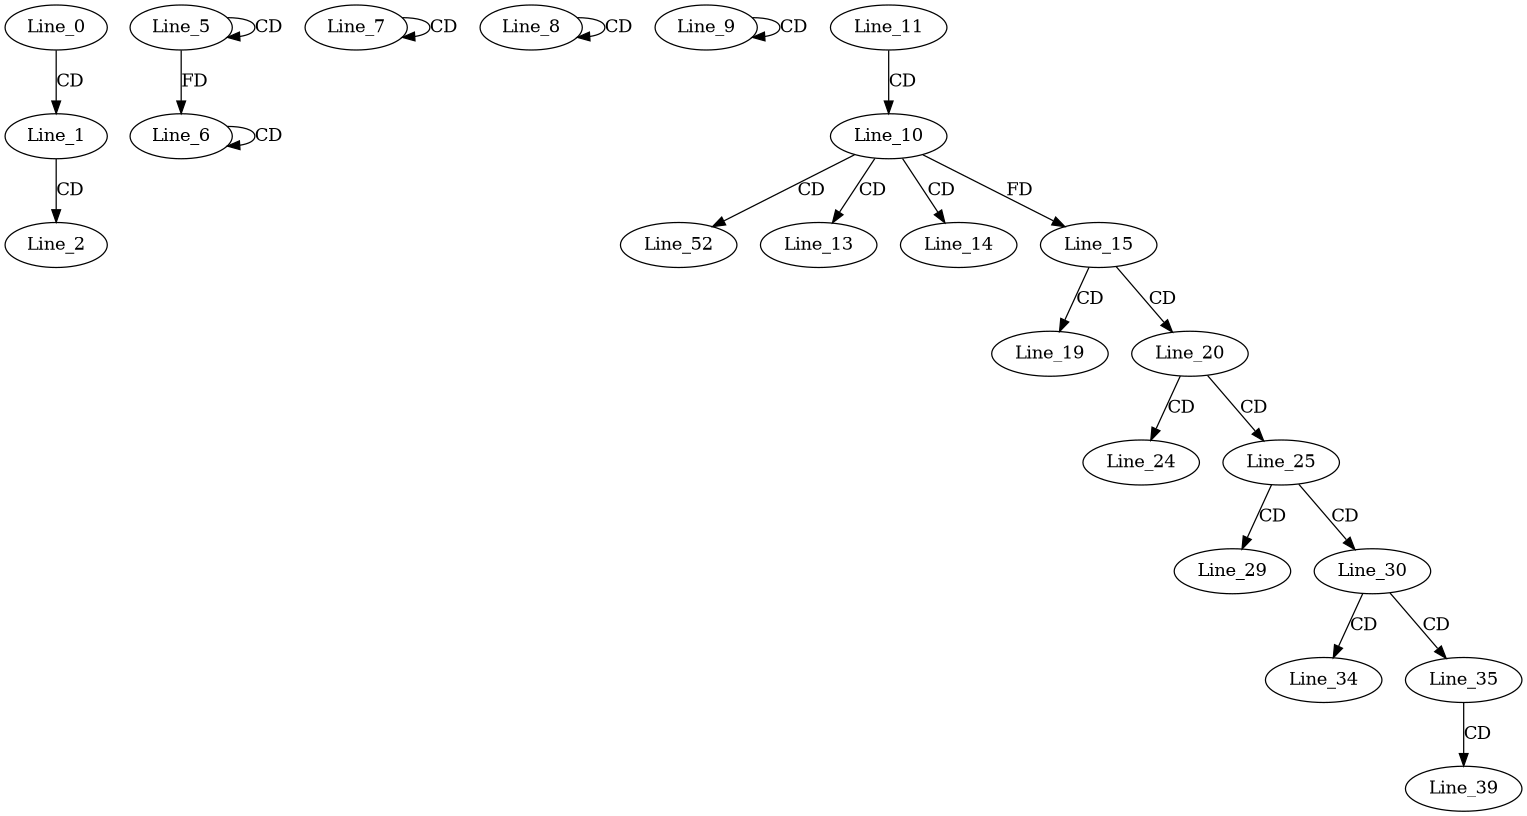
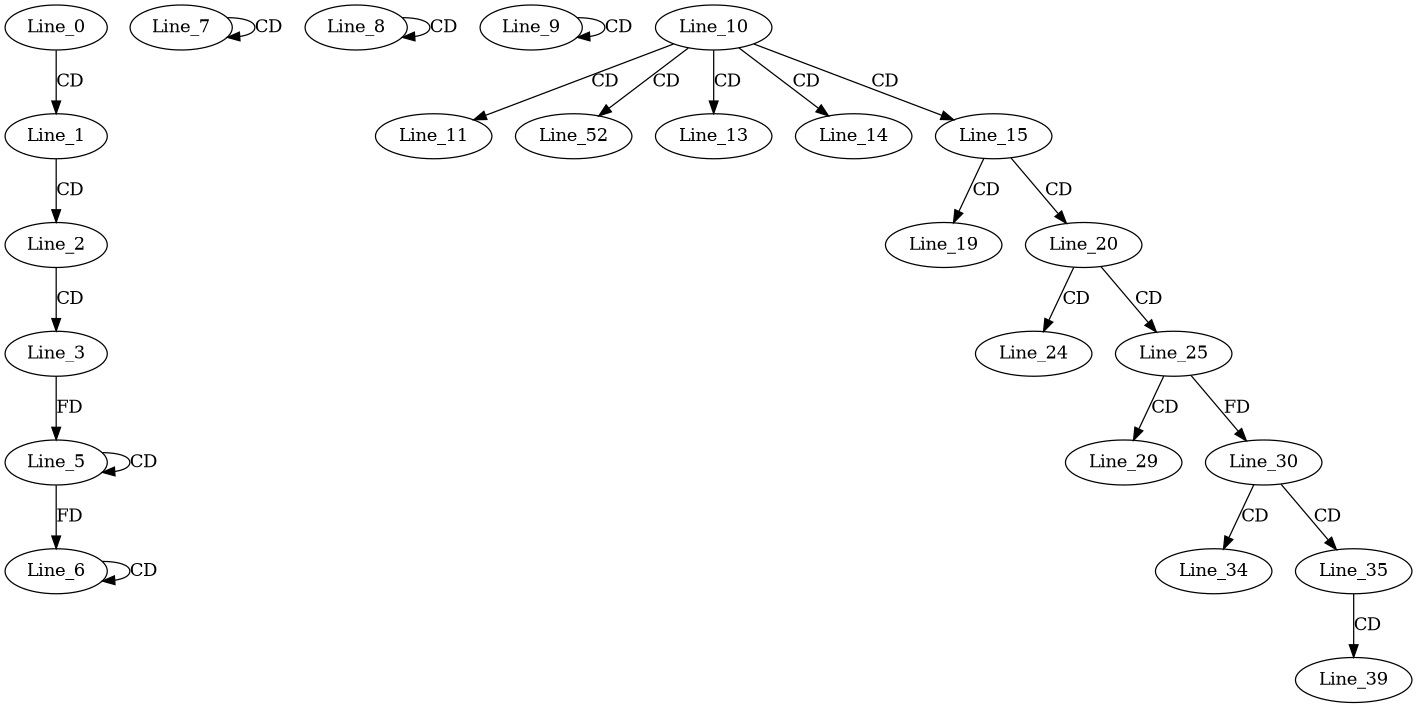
(889, 76) -> (580, 80)
(1020, 191) -> (885, 82)
none -> (56, 354)
(1345, 517) -> (1237, 408)
